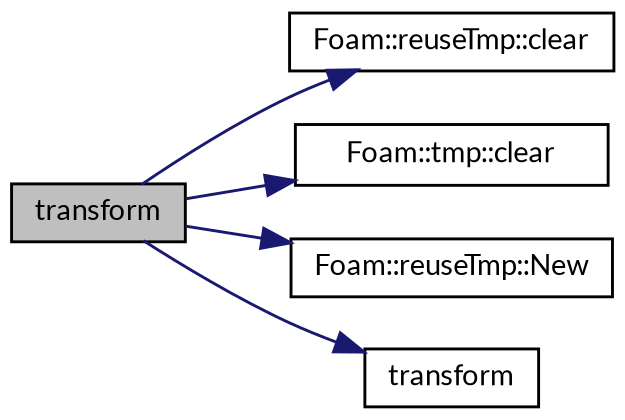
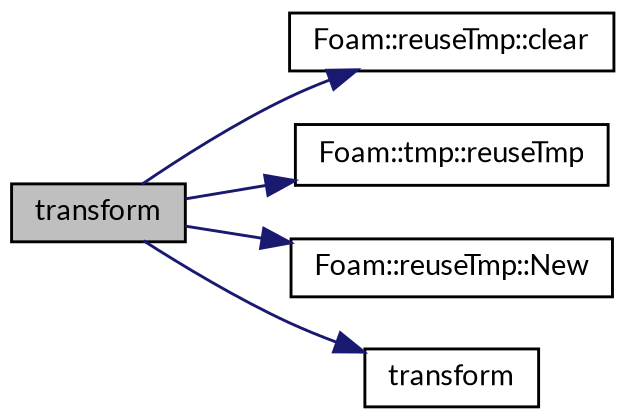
(452, 155) -> (452, 155)
